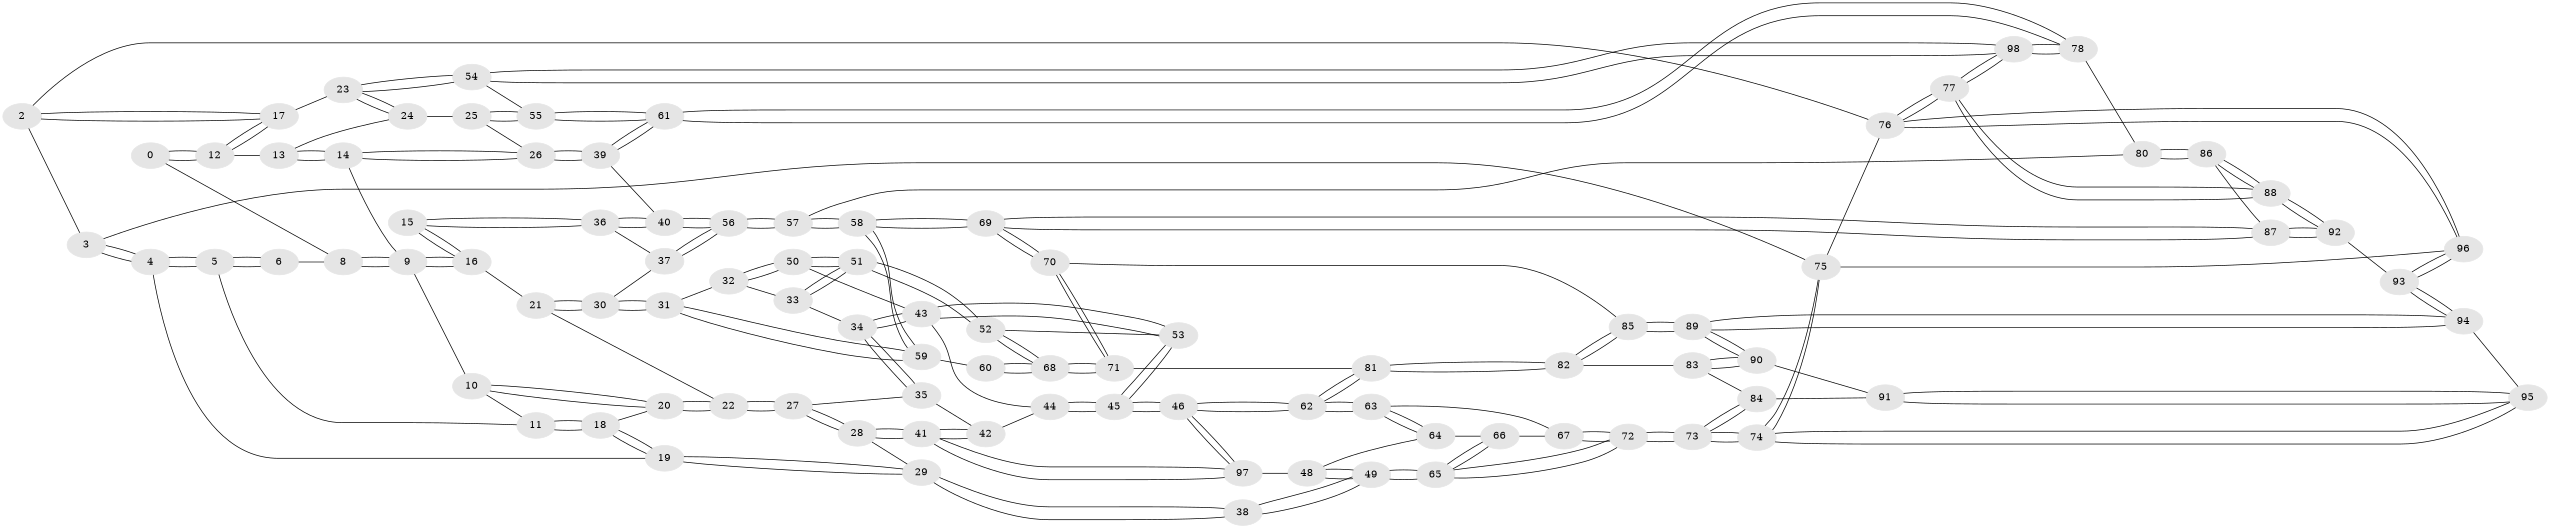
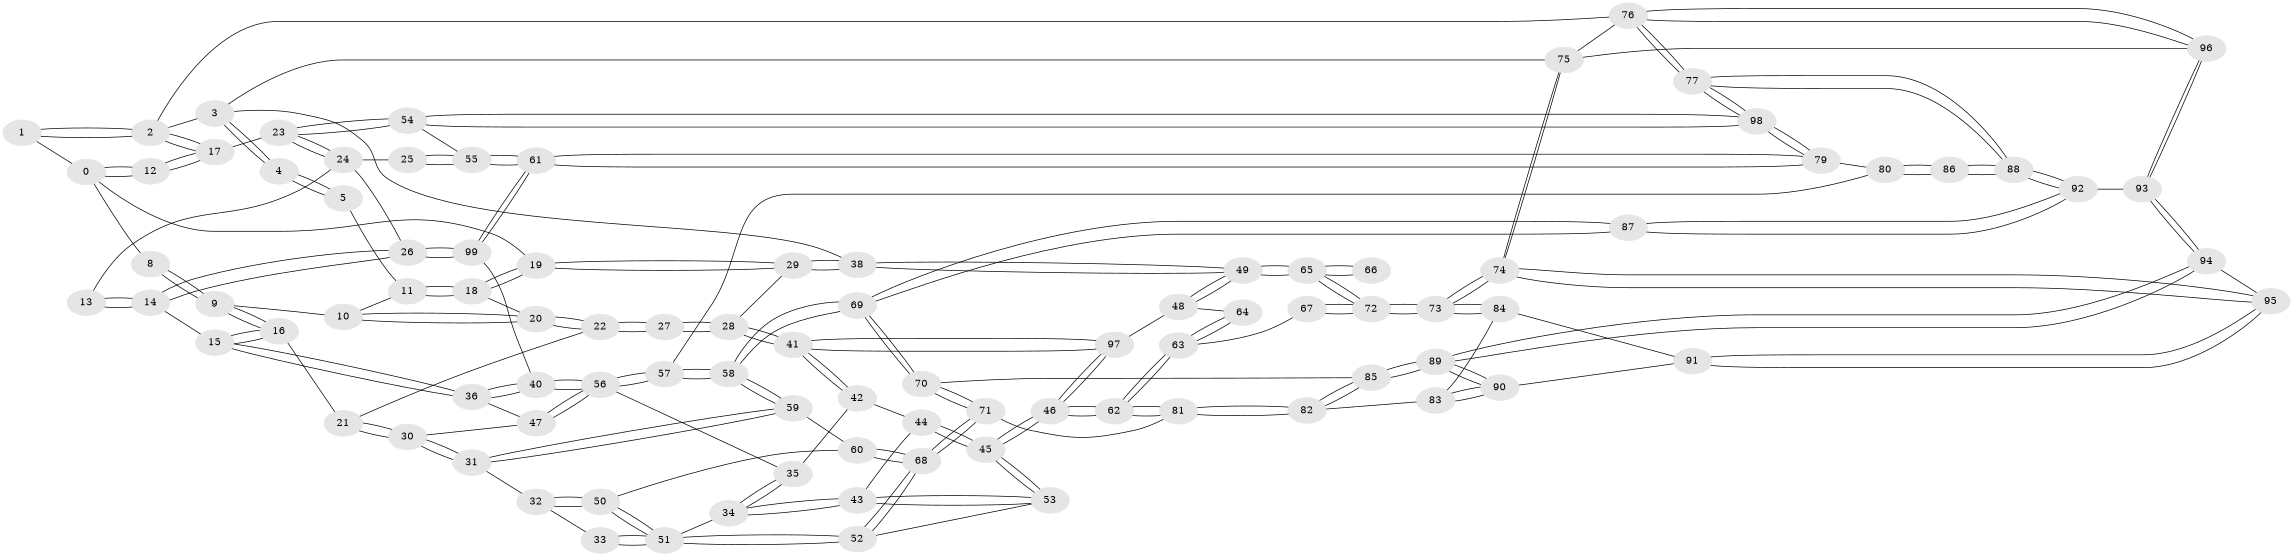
(2078, 49) -> (1821, 161)
none -> (22, 133)
(504, 136) -> (380, 204)
(247, 156) -> none
(600, 156) -> (472, 253)
(2236, 193) -> none
(370, 211) -> (183, 323)
none -> (523, 215)
(665, 261) -> (536, 423)
(279, 262) -> none
(857, 289) -> (726, 464)
(825, 314) -> (697, 527)
(857, 401) -> (705, 433)
(1468, 436) -> none
(1532, 436) -> none
(342, 458) -> (310, 230)
